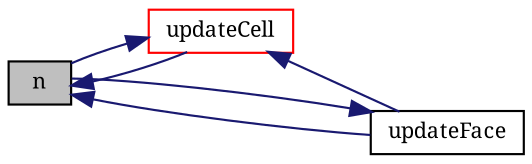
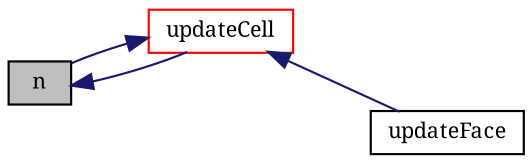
(211, 89) -> none
(231, 121) -> none
